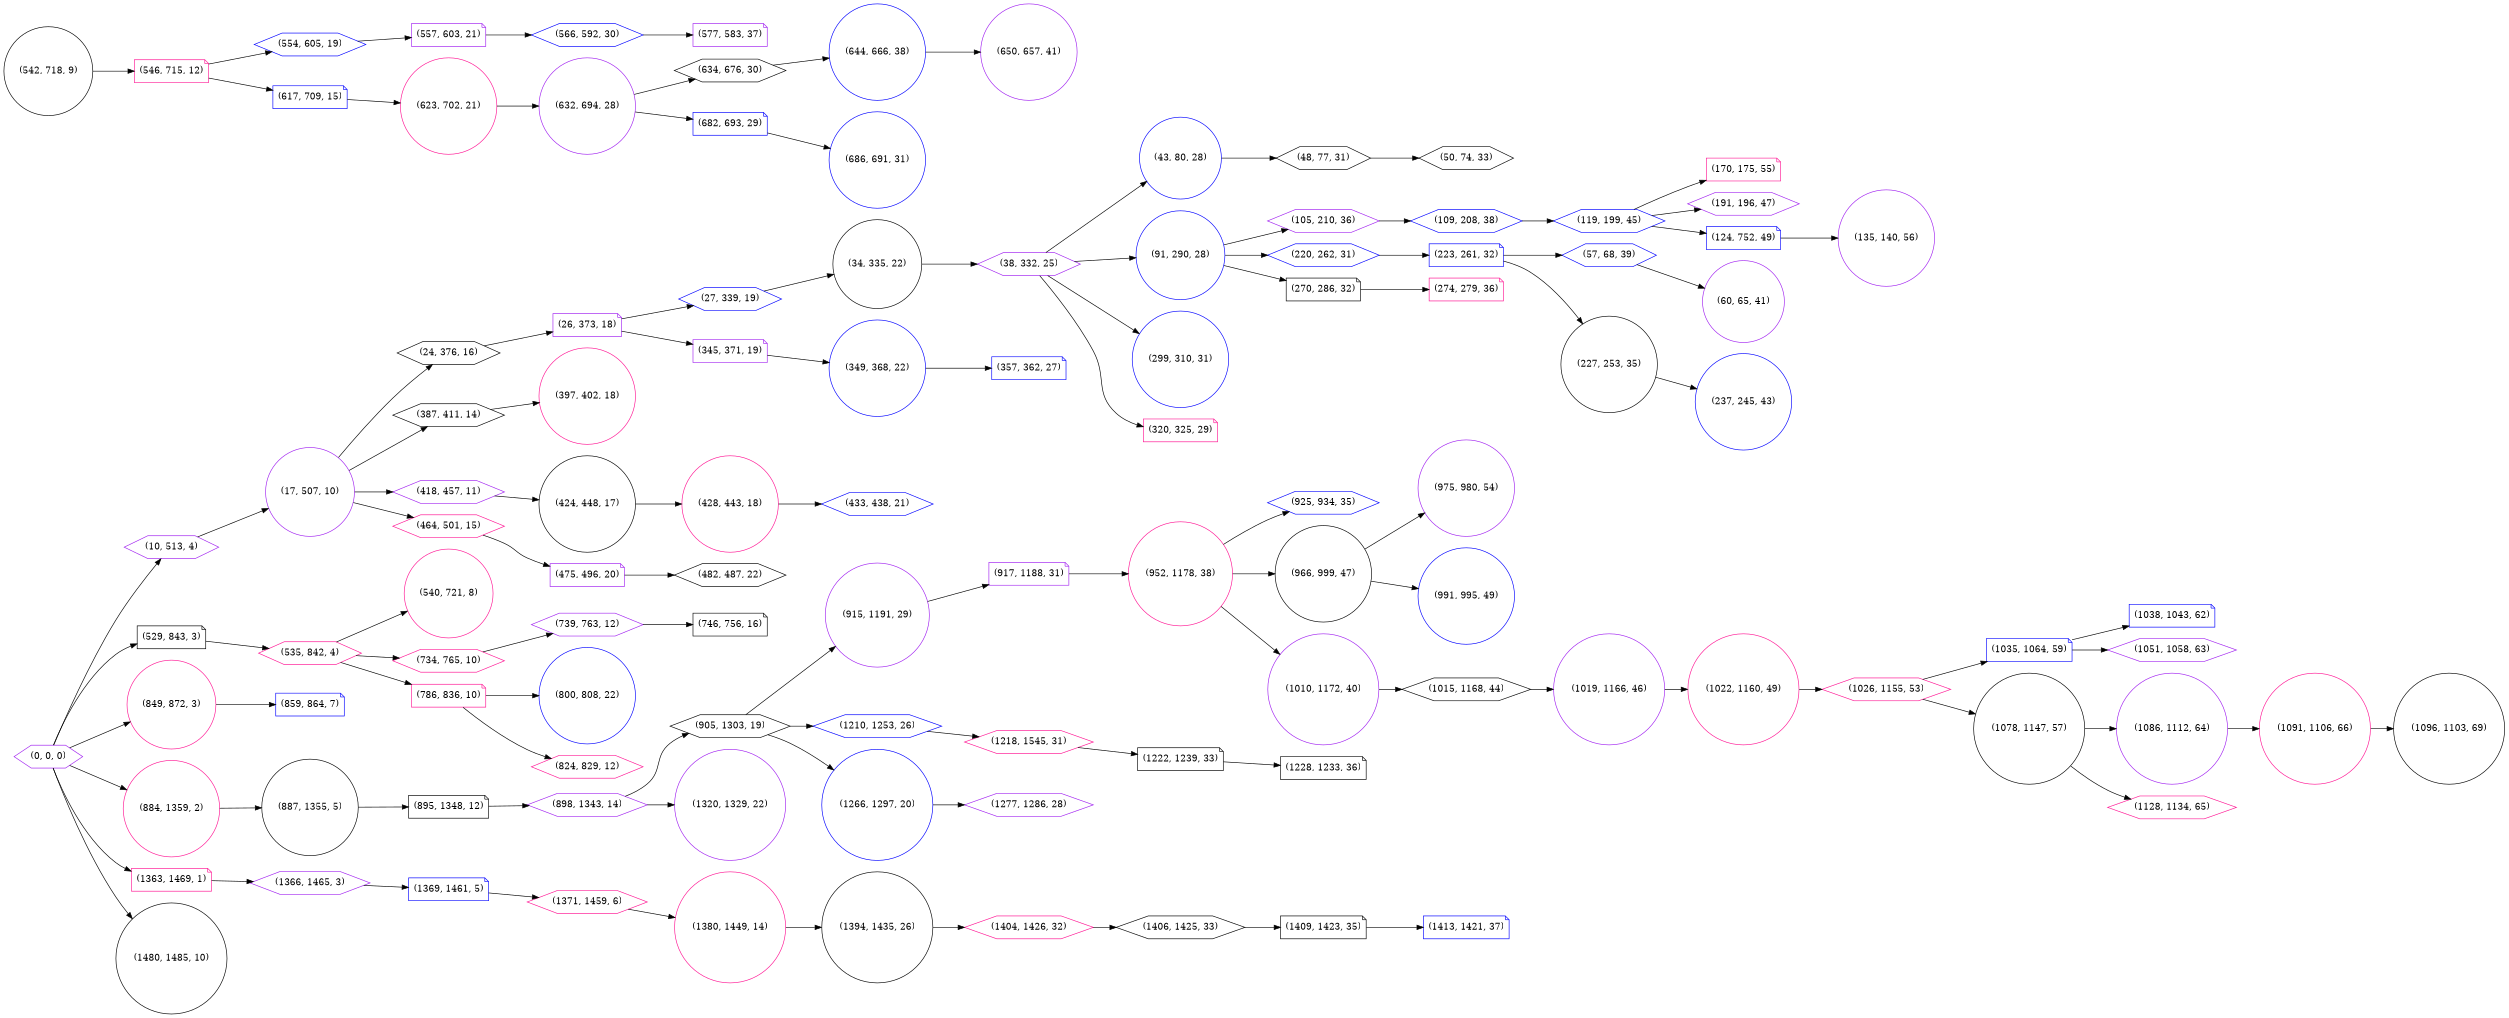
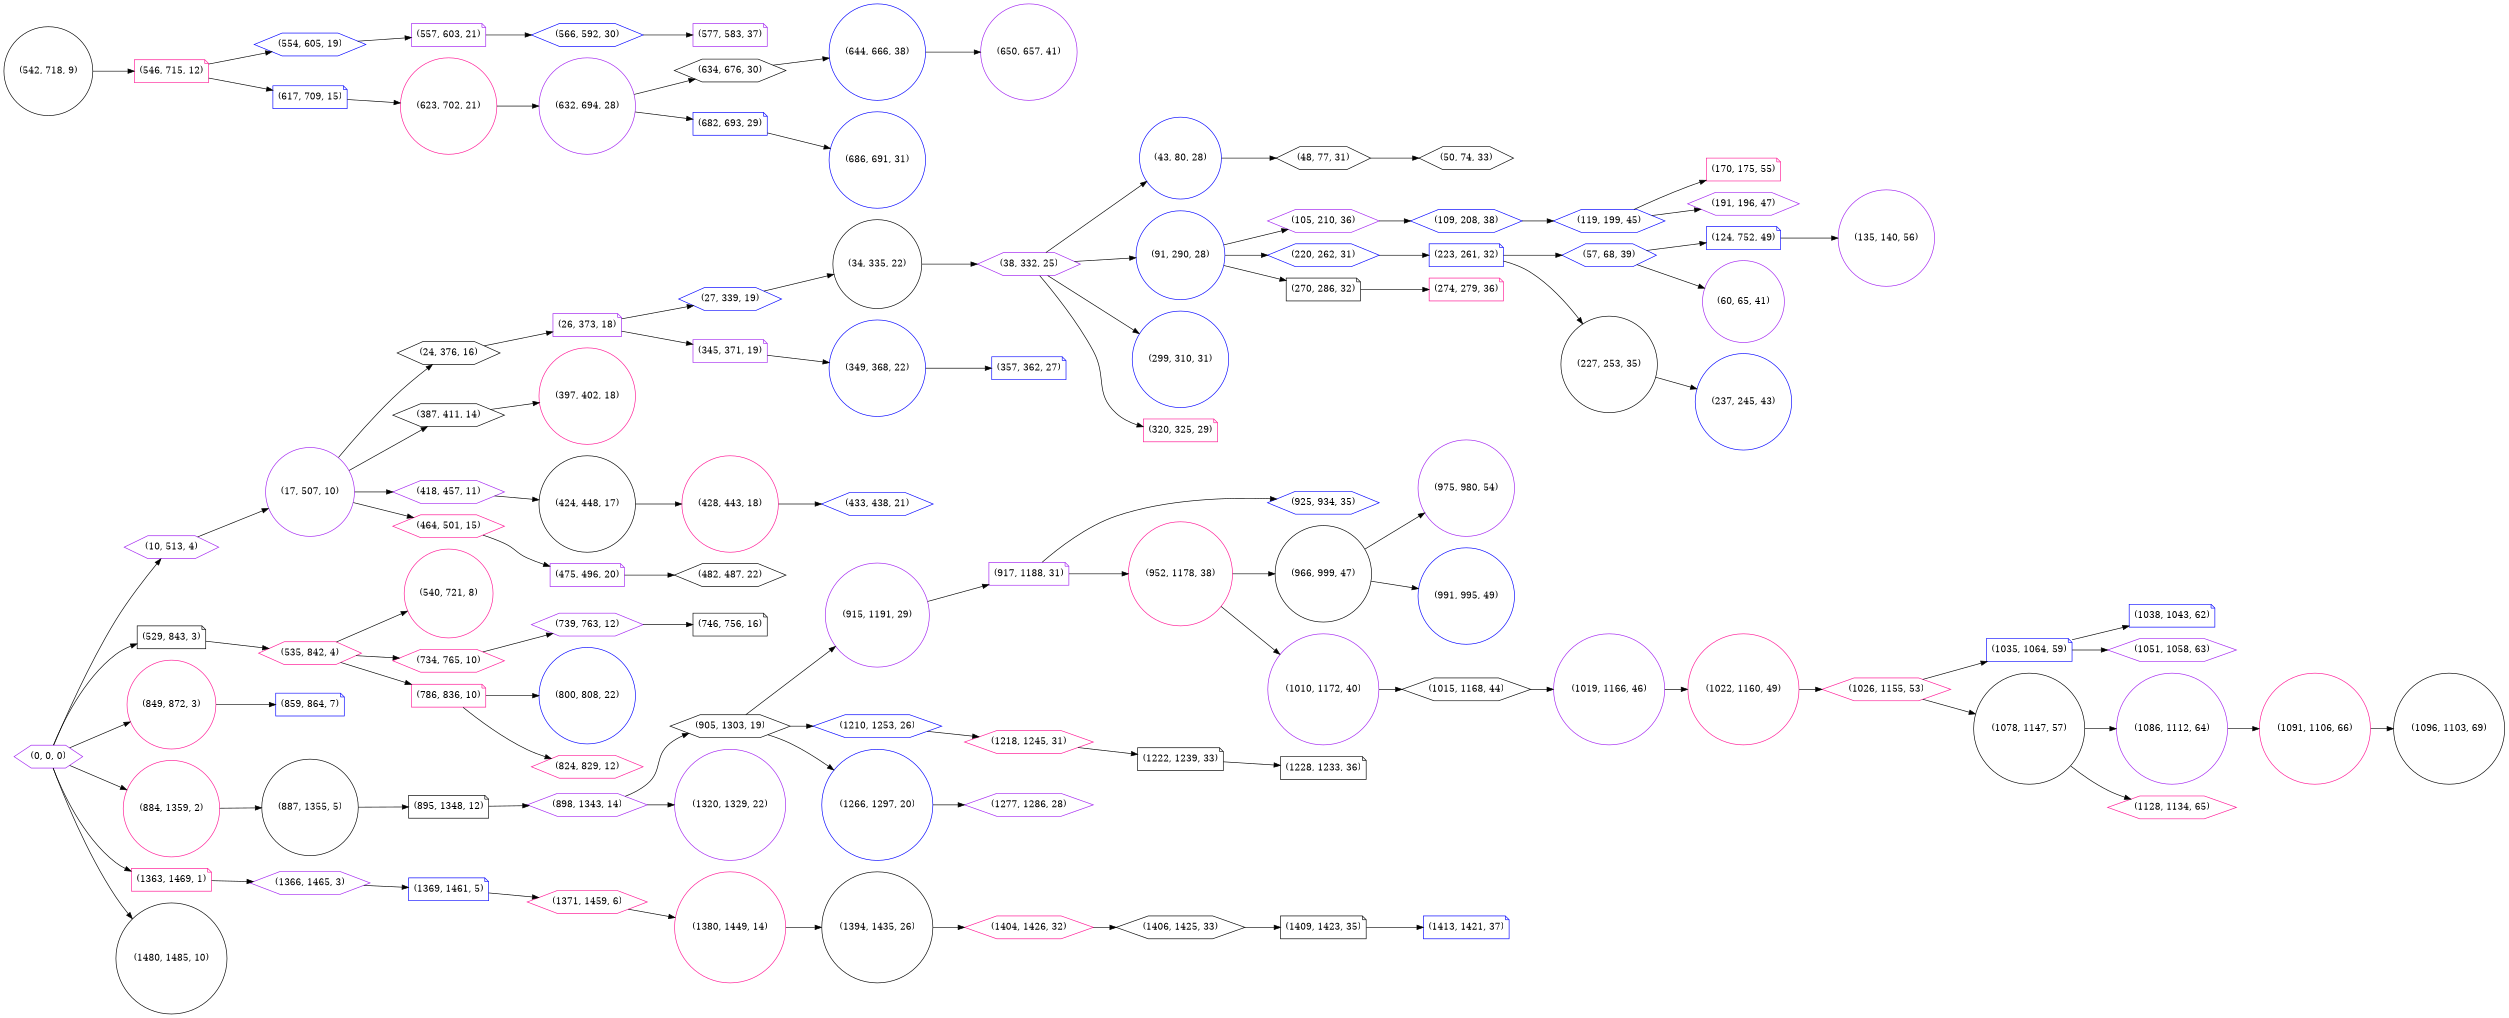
(1676, 229) -> (1673, 247)
(1252, 527) -> (1149, 507)
(1029, 742) -> (1029, 742)
